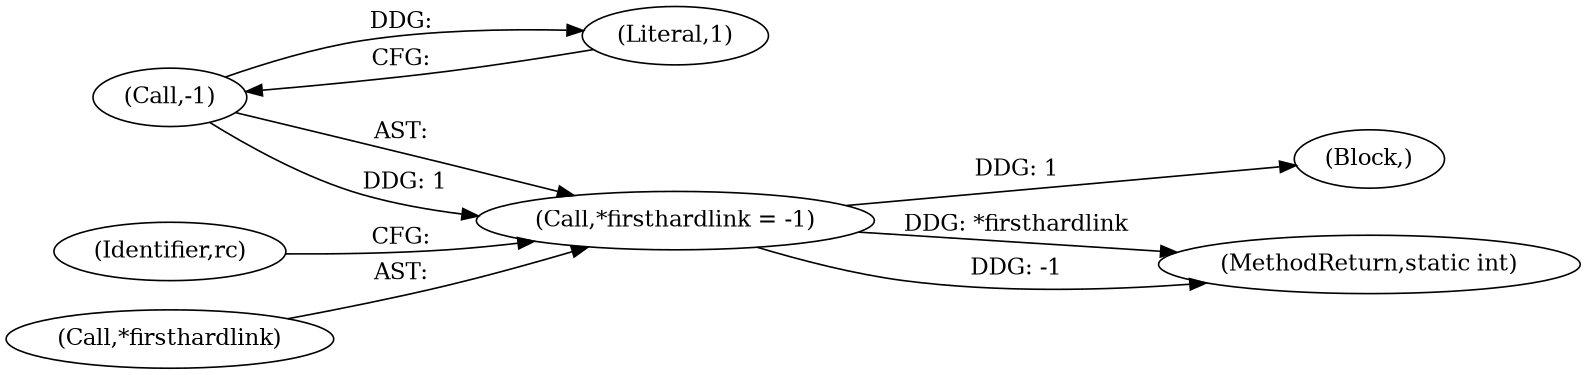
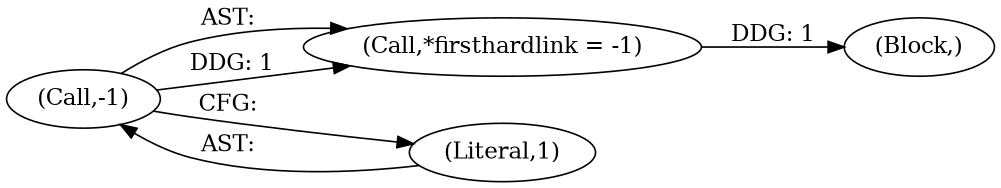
(405, 22) -> (232, 105)
(405, 59) -> (232, 145)
(170, 251) -> none
(1369, 264) -> none
(170, 339) -> none
